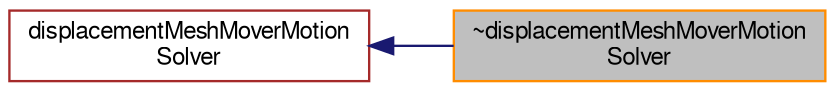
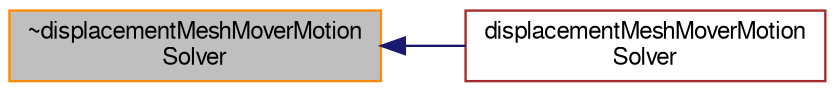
(424, 46) -> (435, 46)
